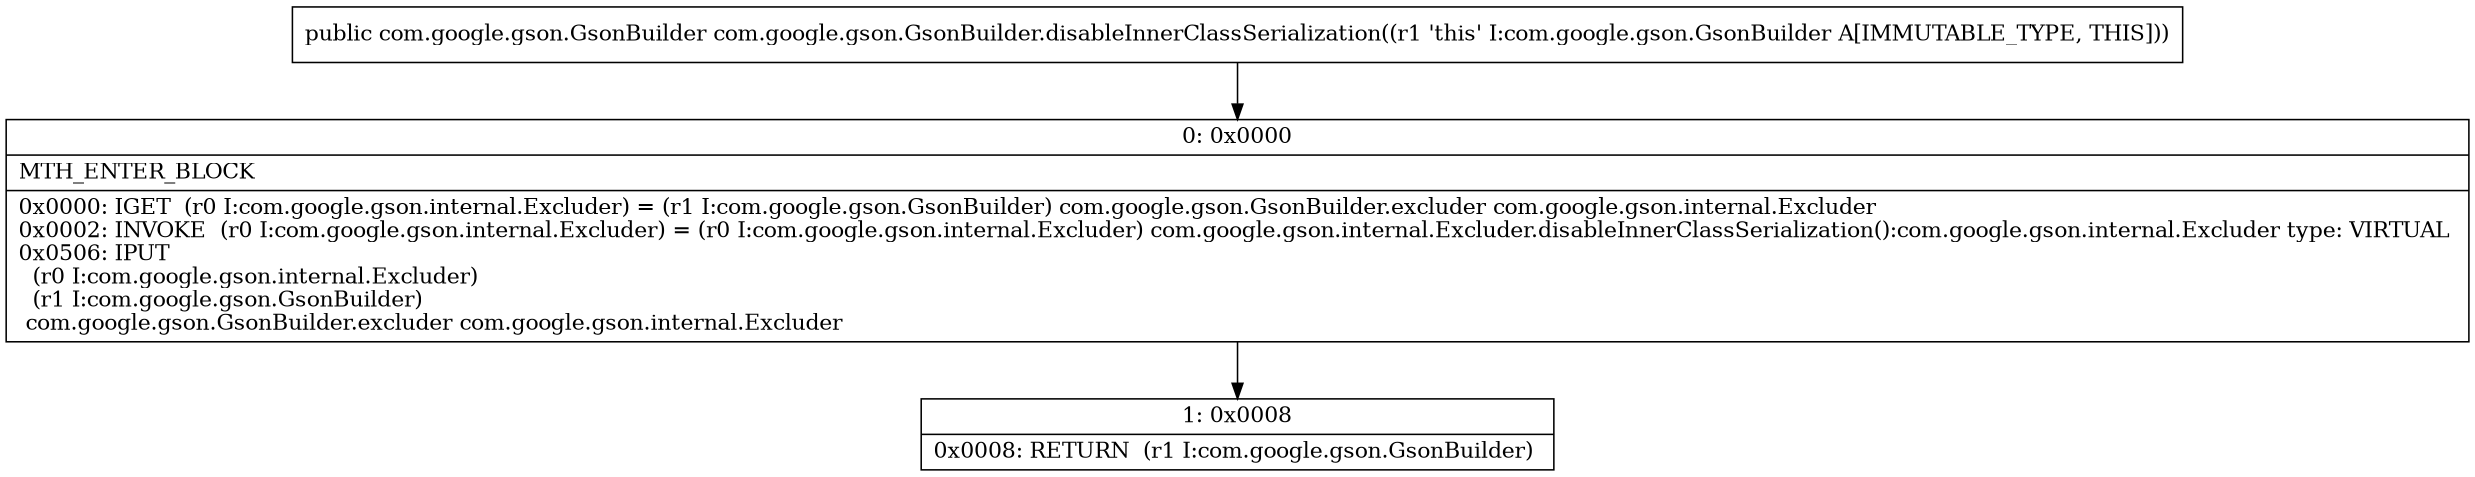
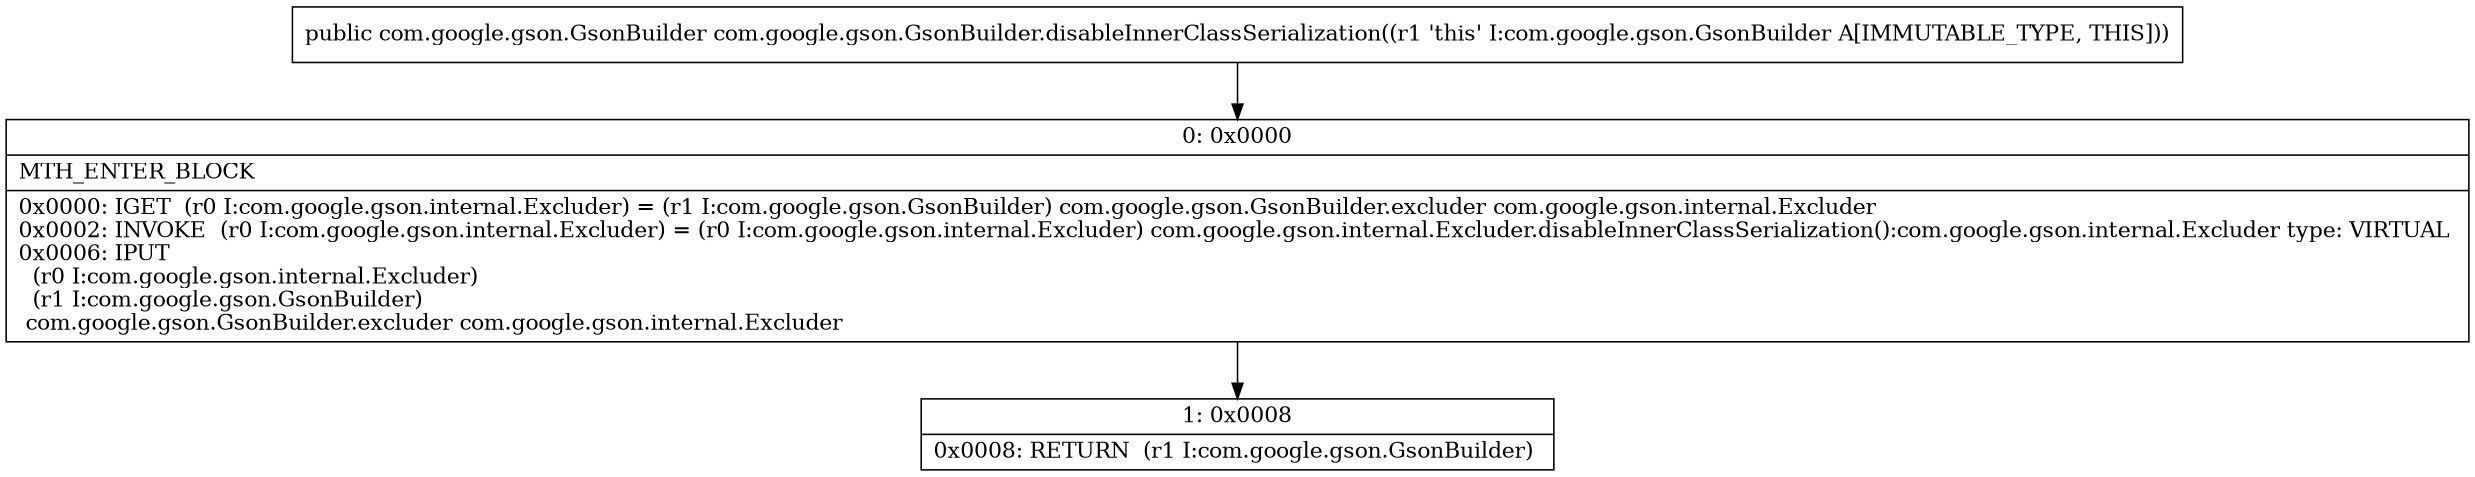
(101, 254) -> (101, 254)
